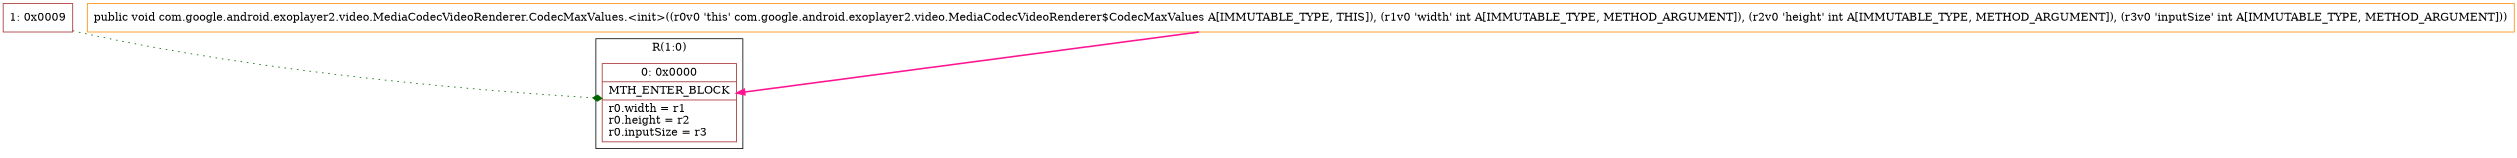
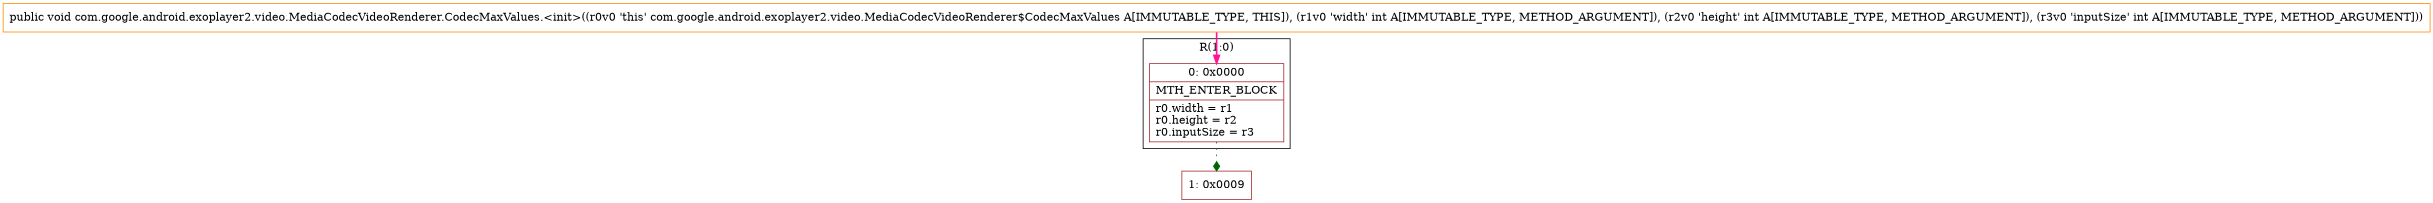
(331, 74) -> (1217, 154)
